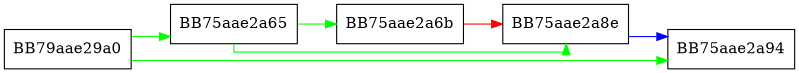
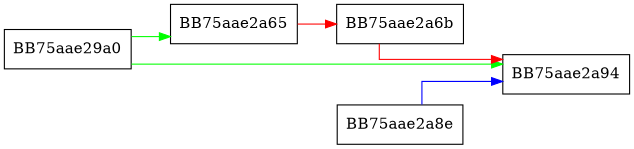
(312, 24) -> (312, 24)
(478, 24) -> (428, 59)
(68, 49) -> (68, 49)
(396, 52) -> none
